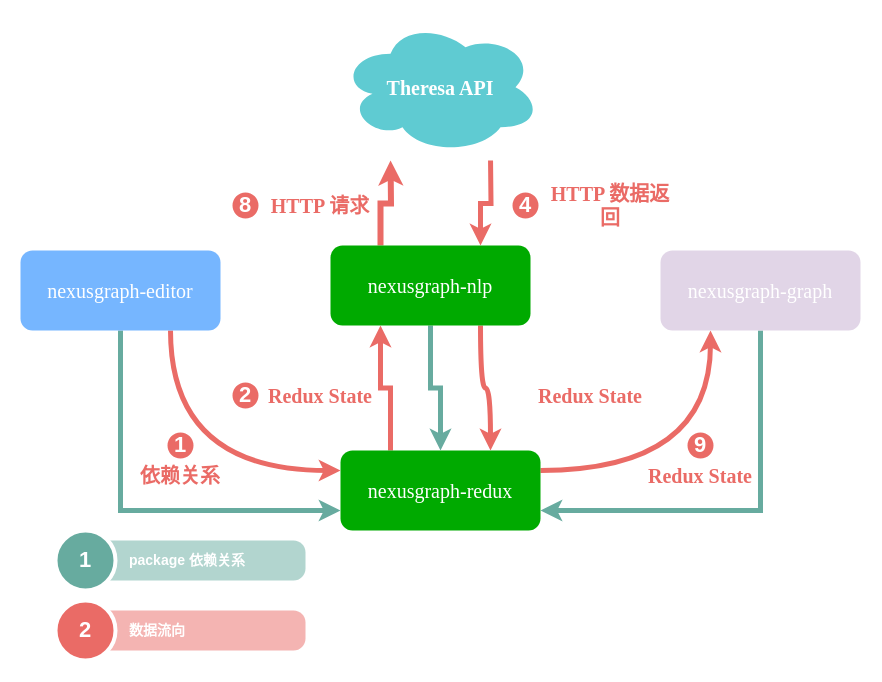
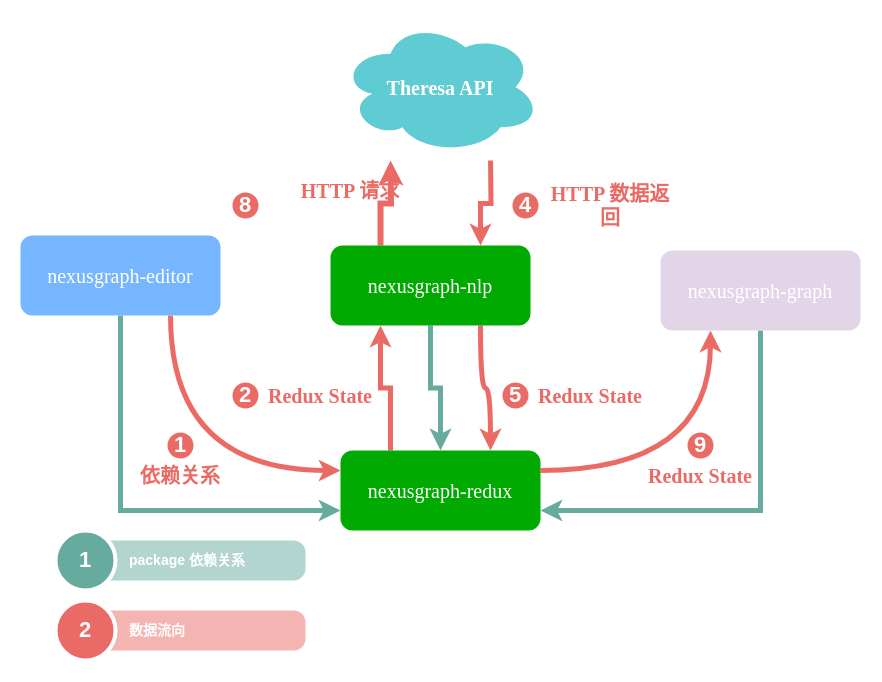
(321, 206) -> (351, 191)
(121, 291) -> (121, 276)
none -> (516, 396)
